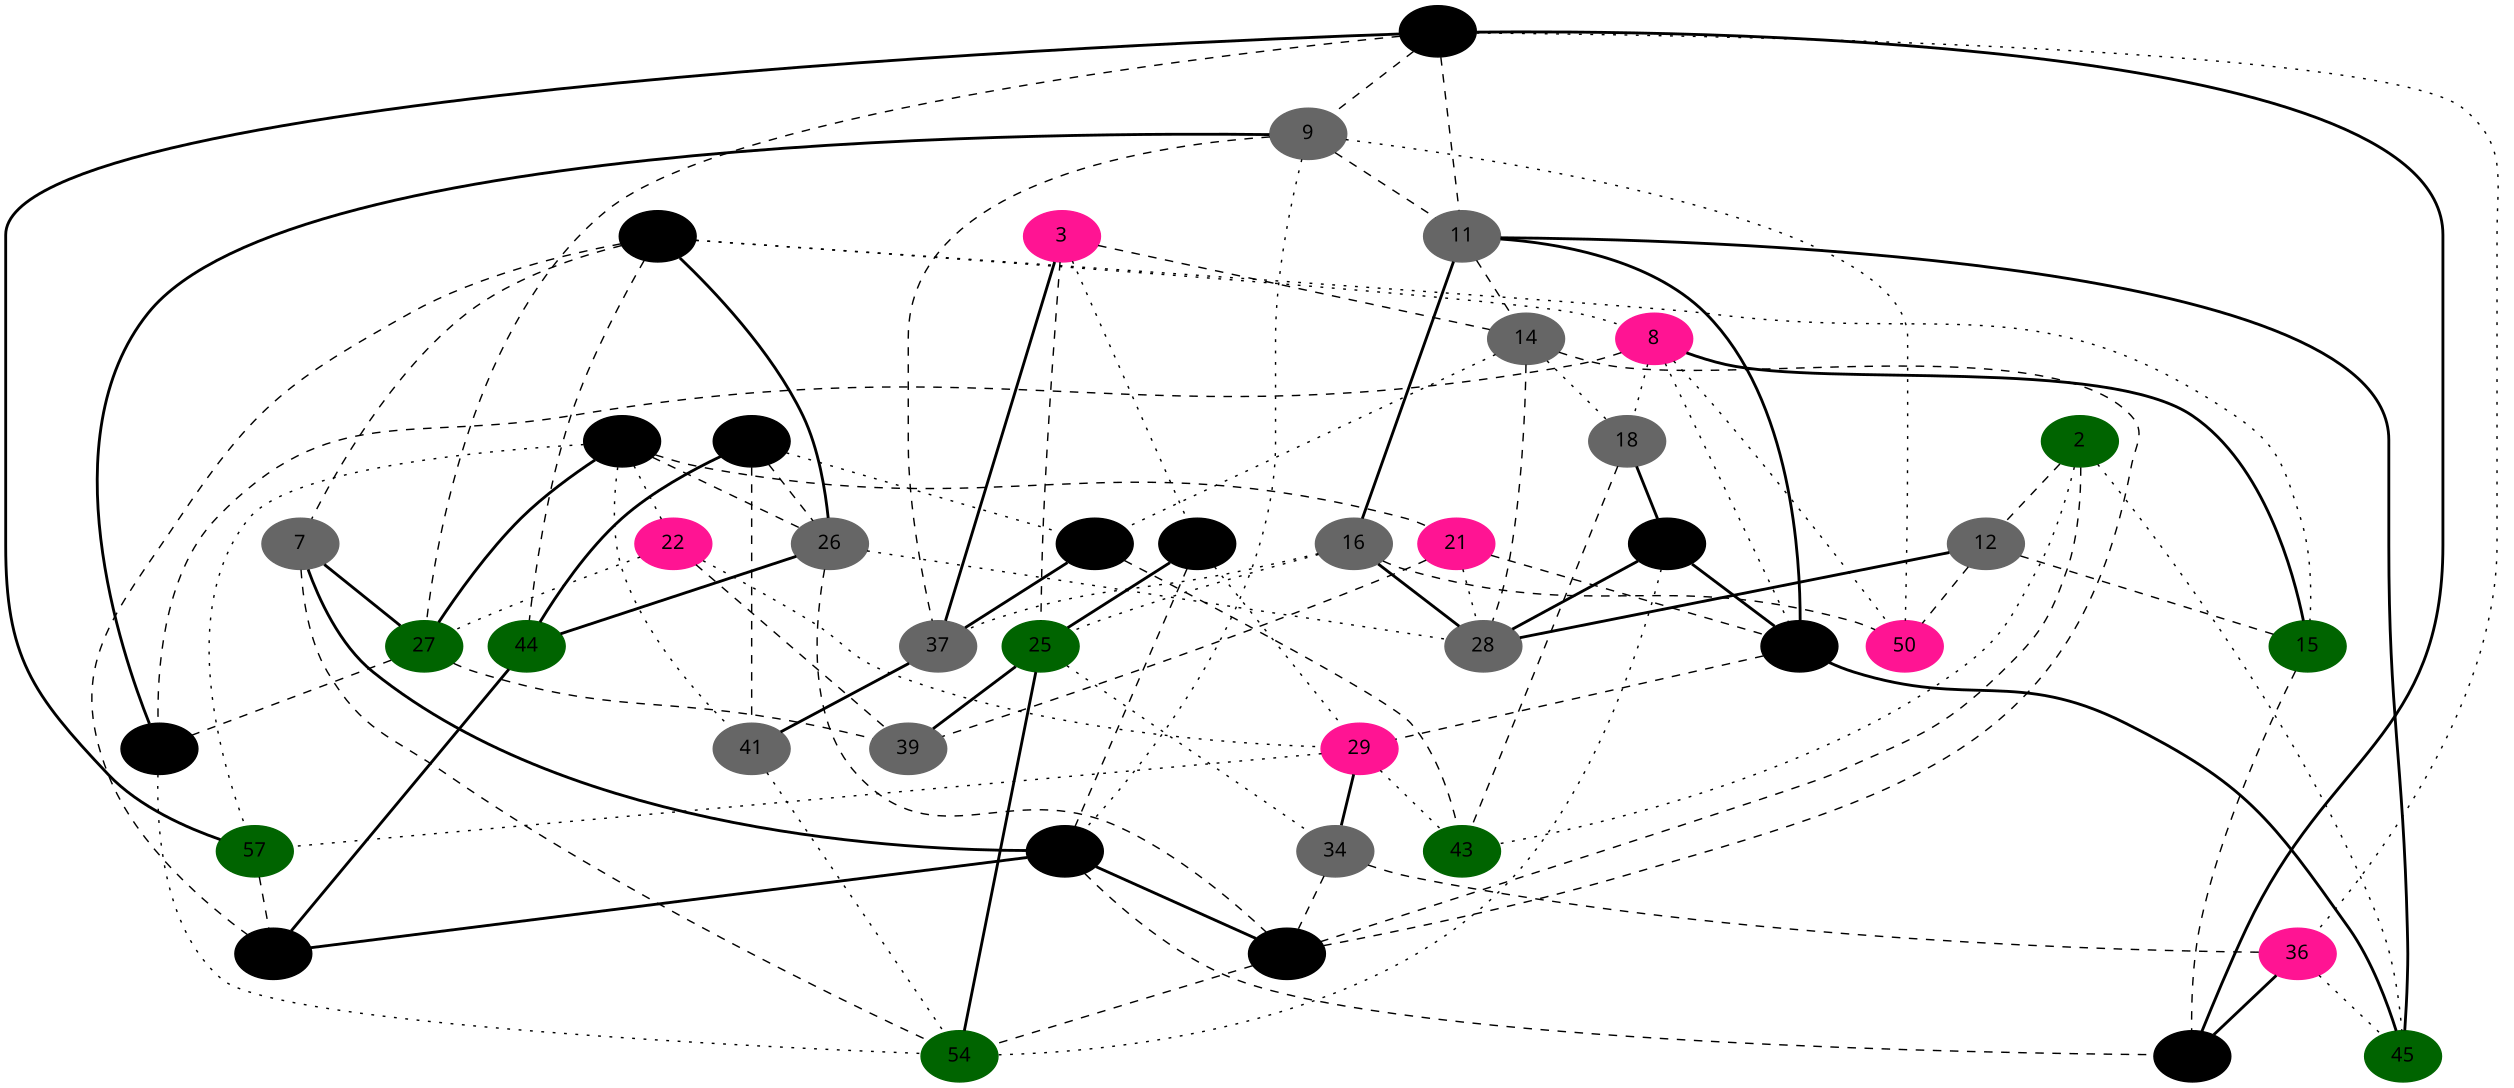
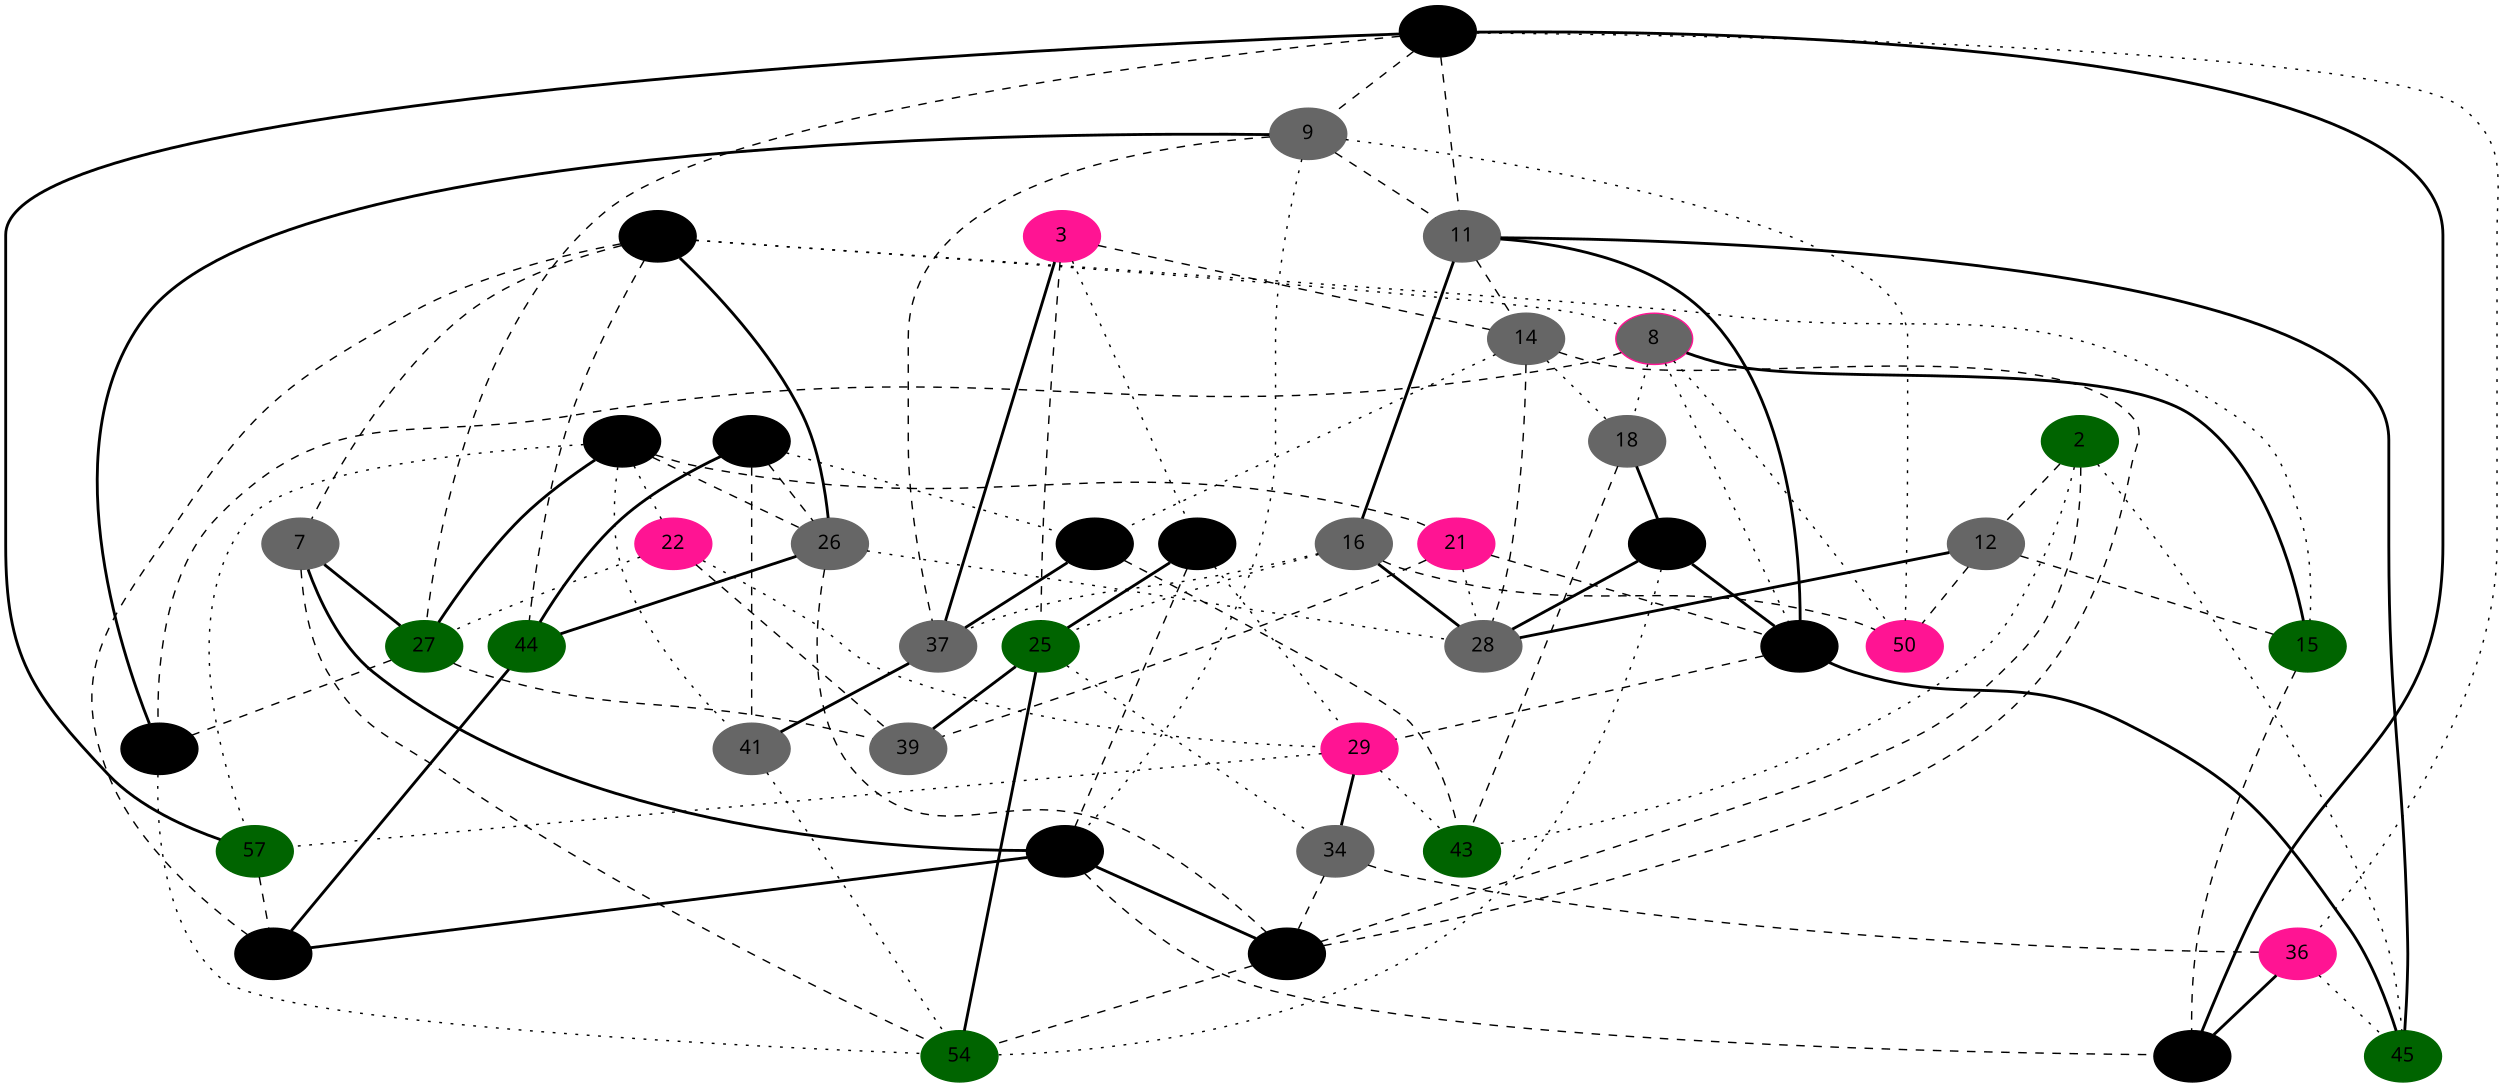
(1654, 339) -> (1654, 339)
